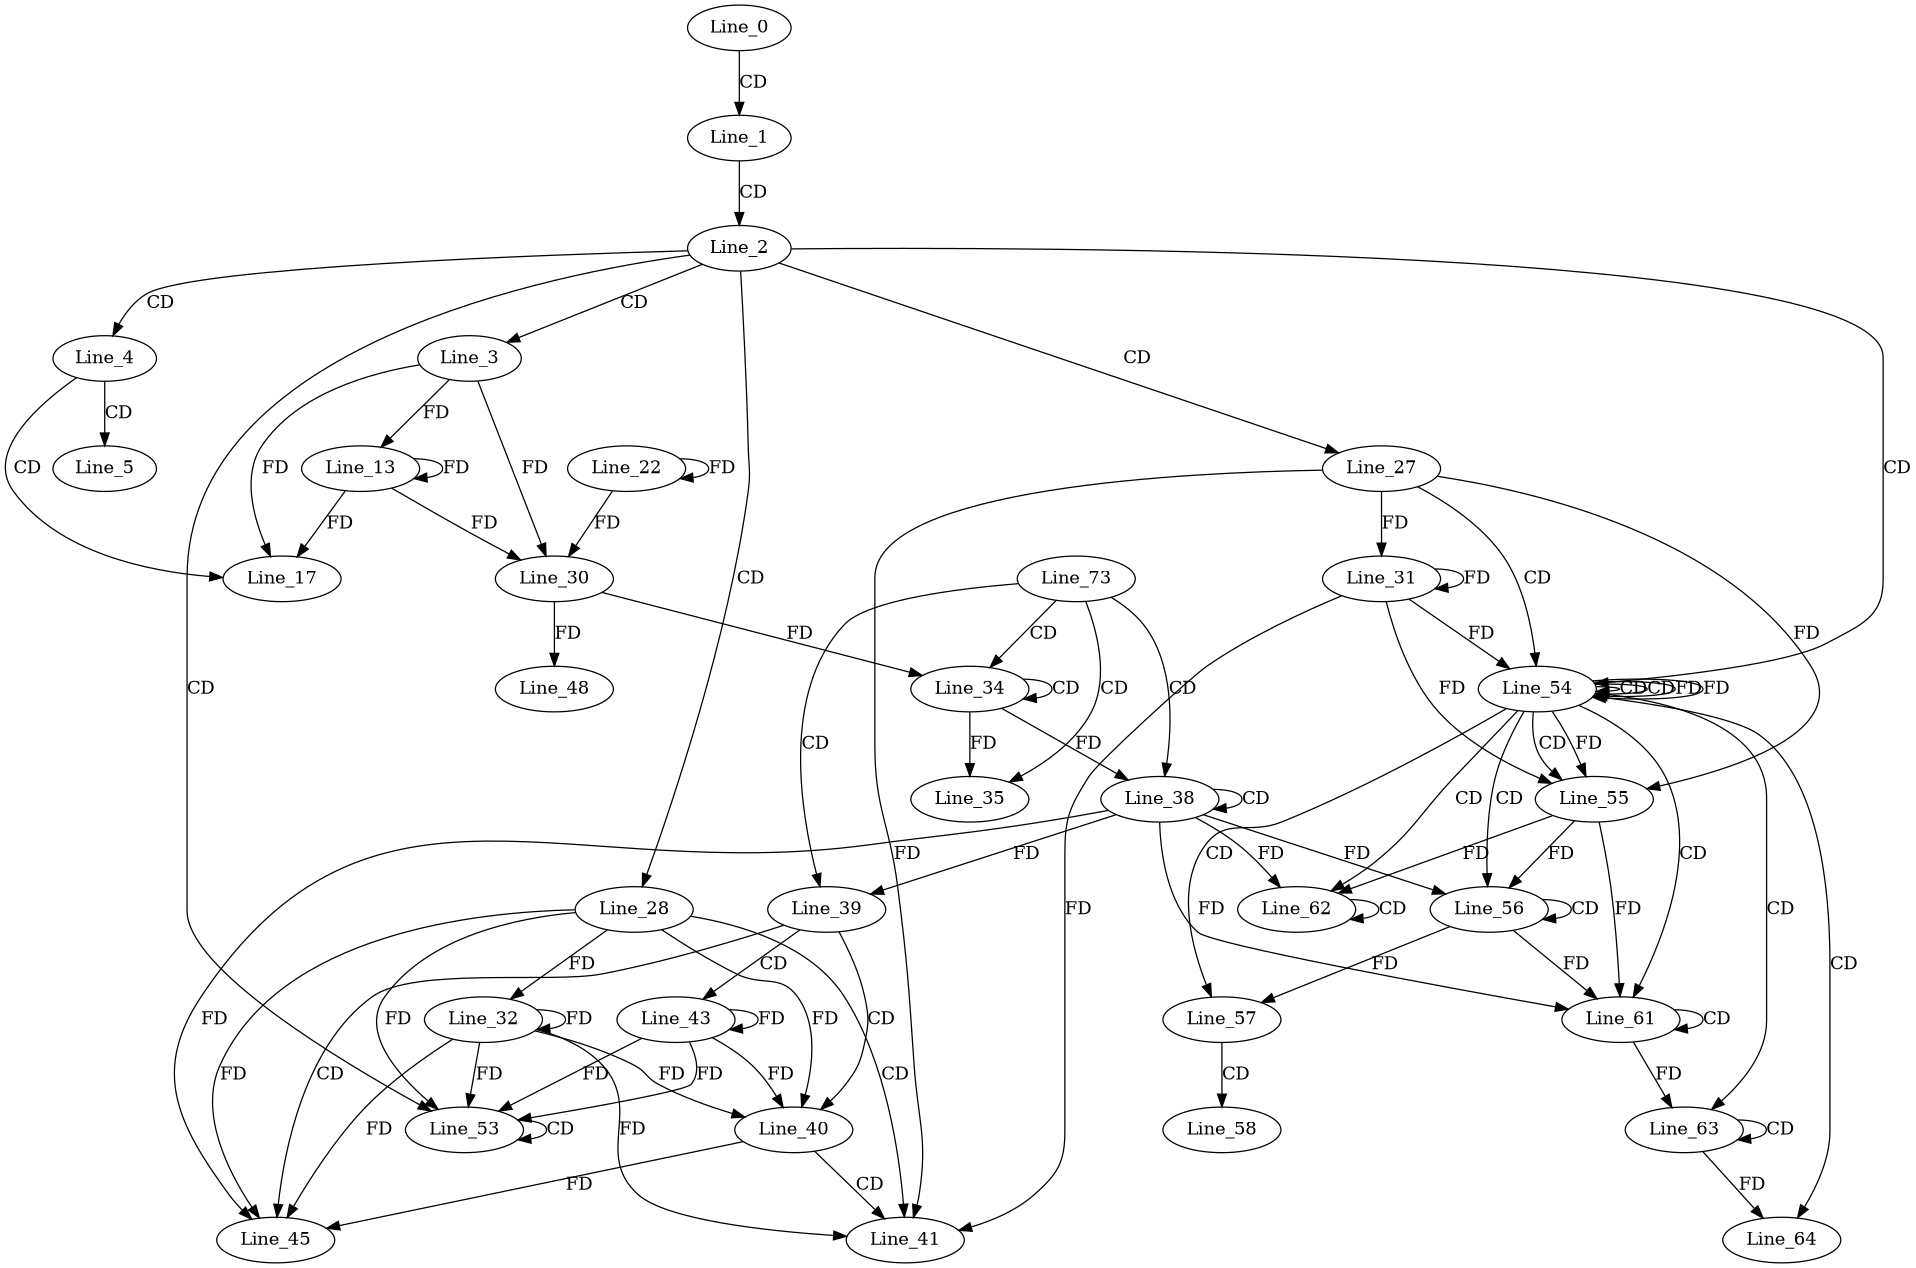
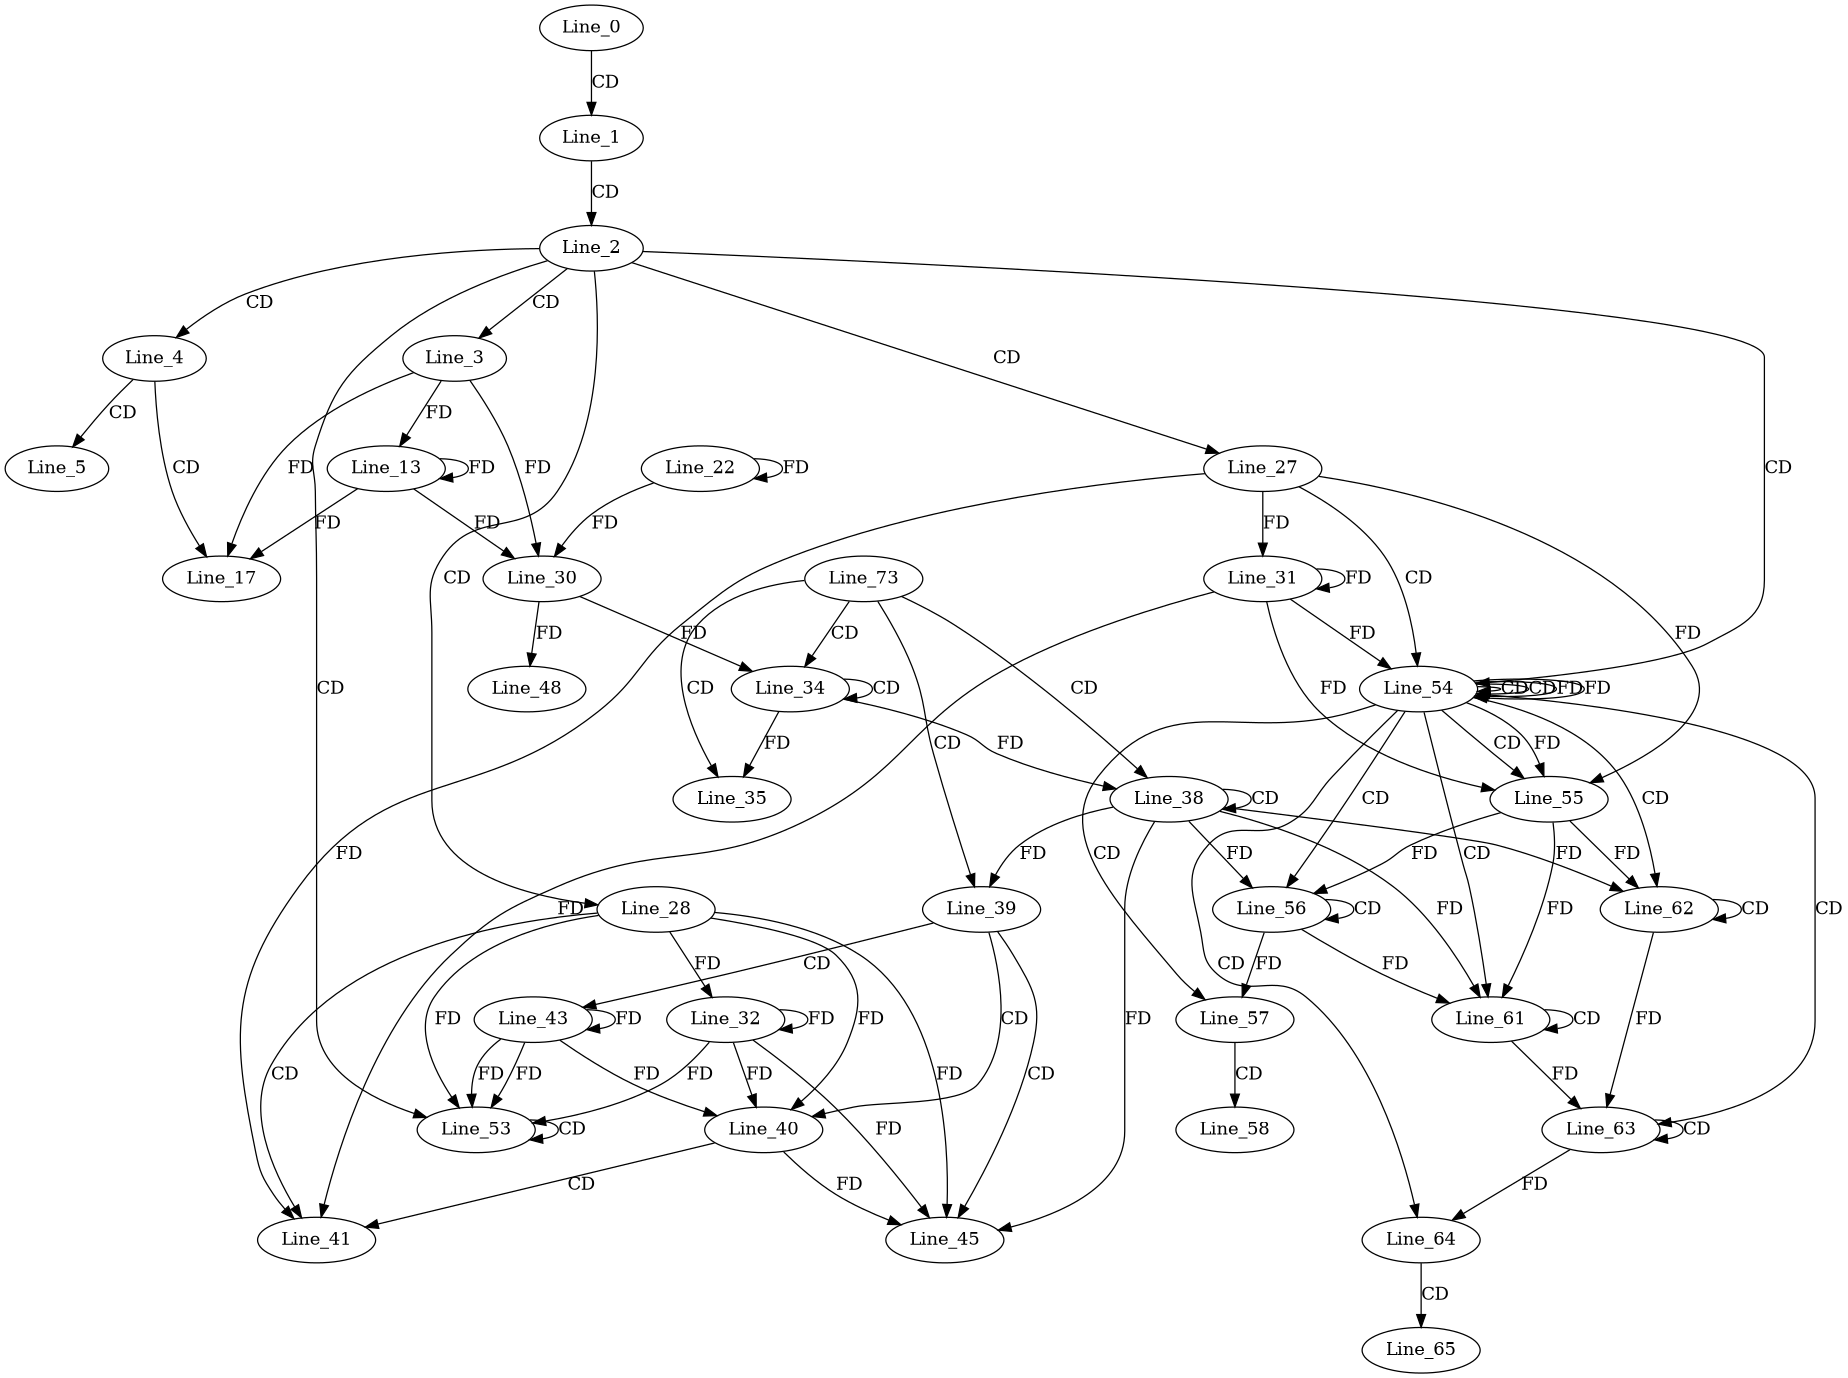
none -> (1632, 1014)
(634, 1189) -> none
none -> (1421, 1350)
